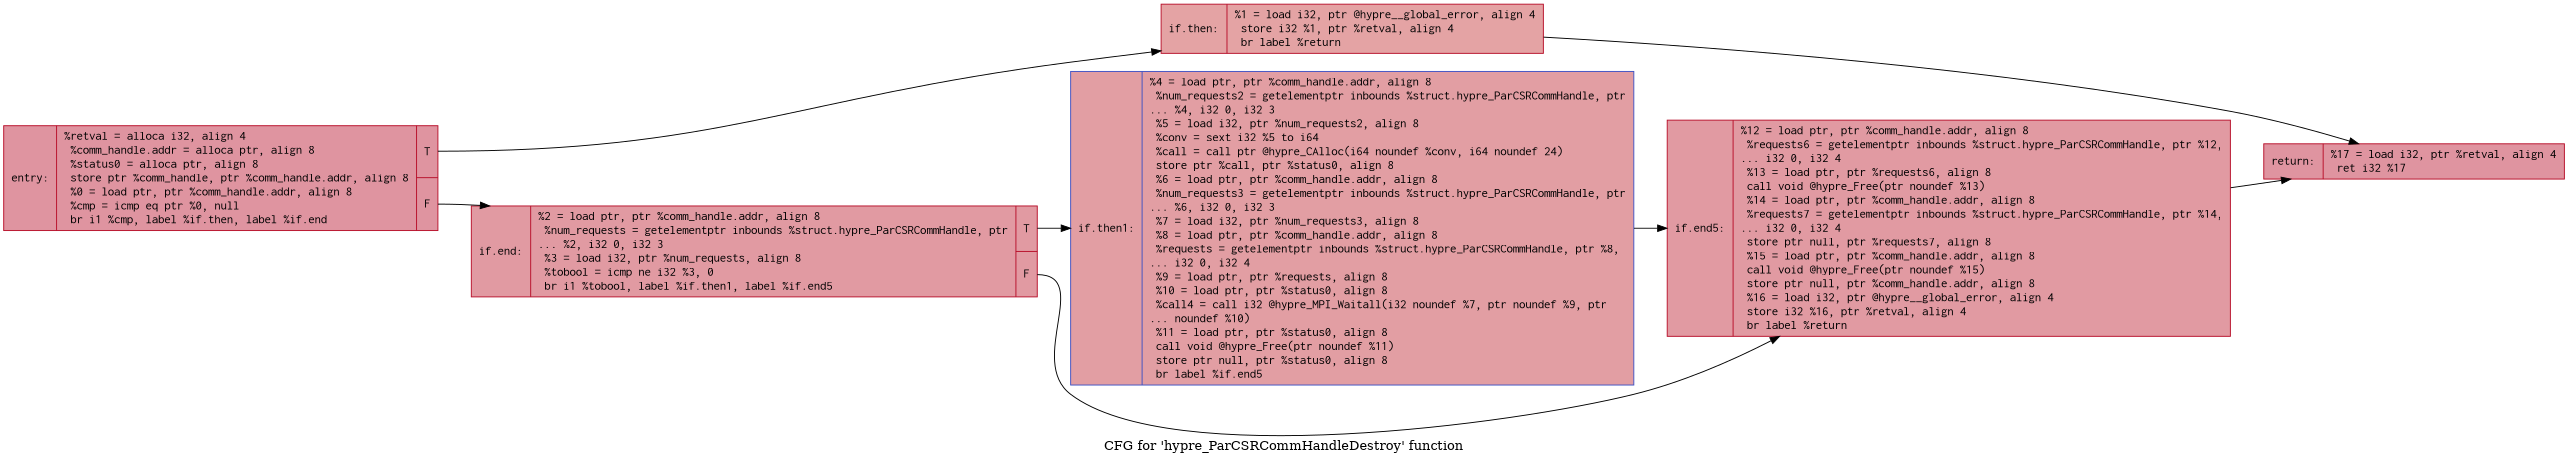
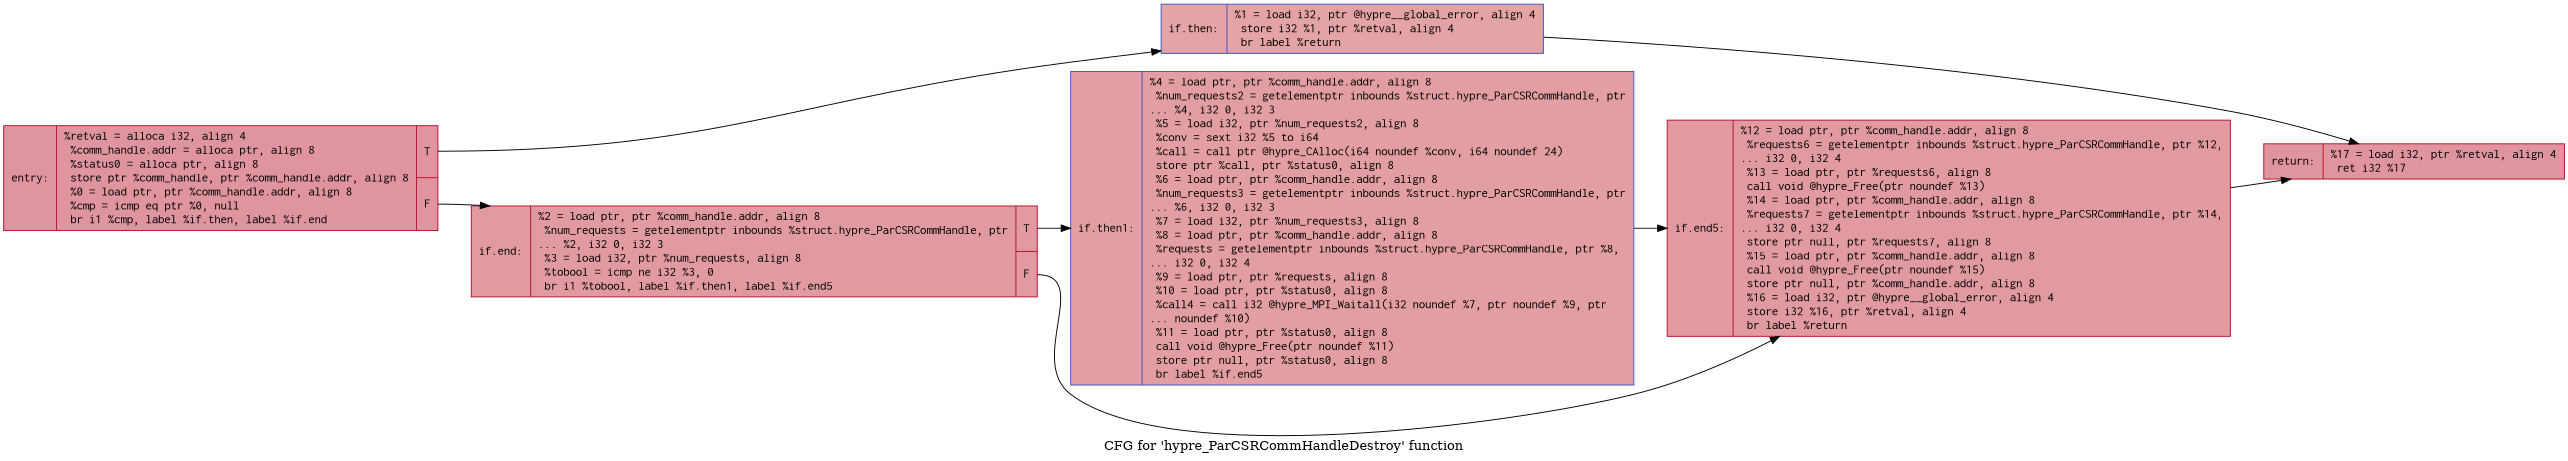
(1352, 29) -> (1352, 29)
